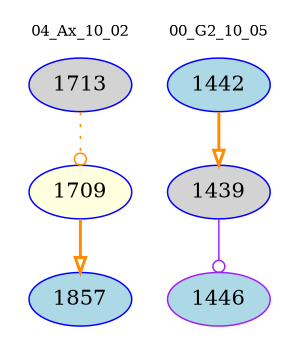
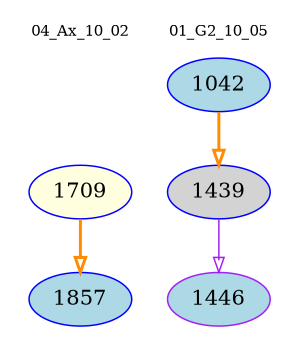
(219, 32) -> (219, 32)
(80, 85) -> none
(219, 85) -> (219, 85)
(219, 240) -> (219, 240)
